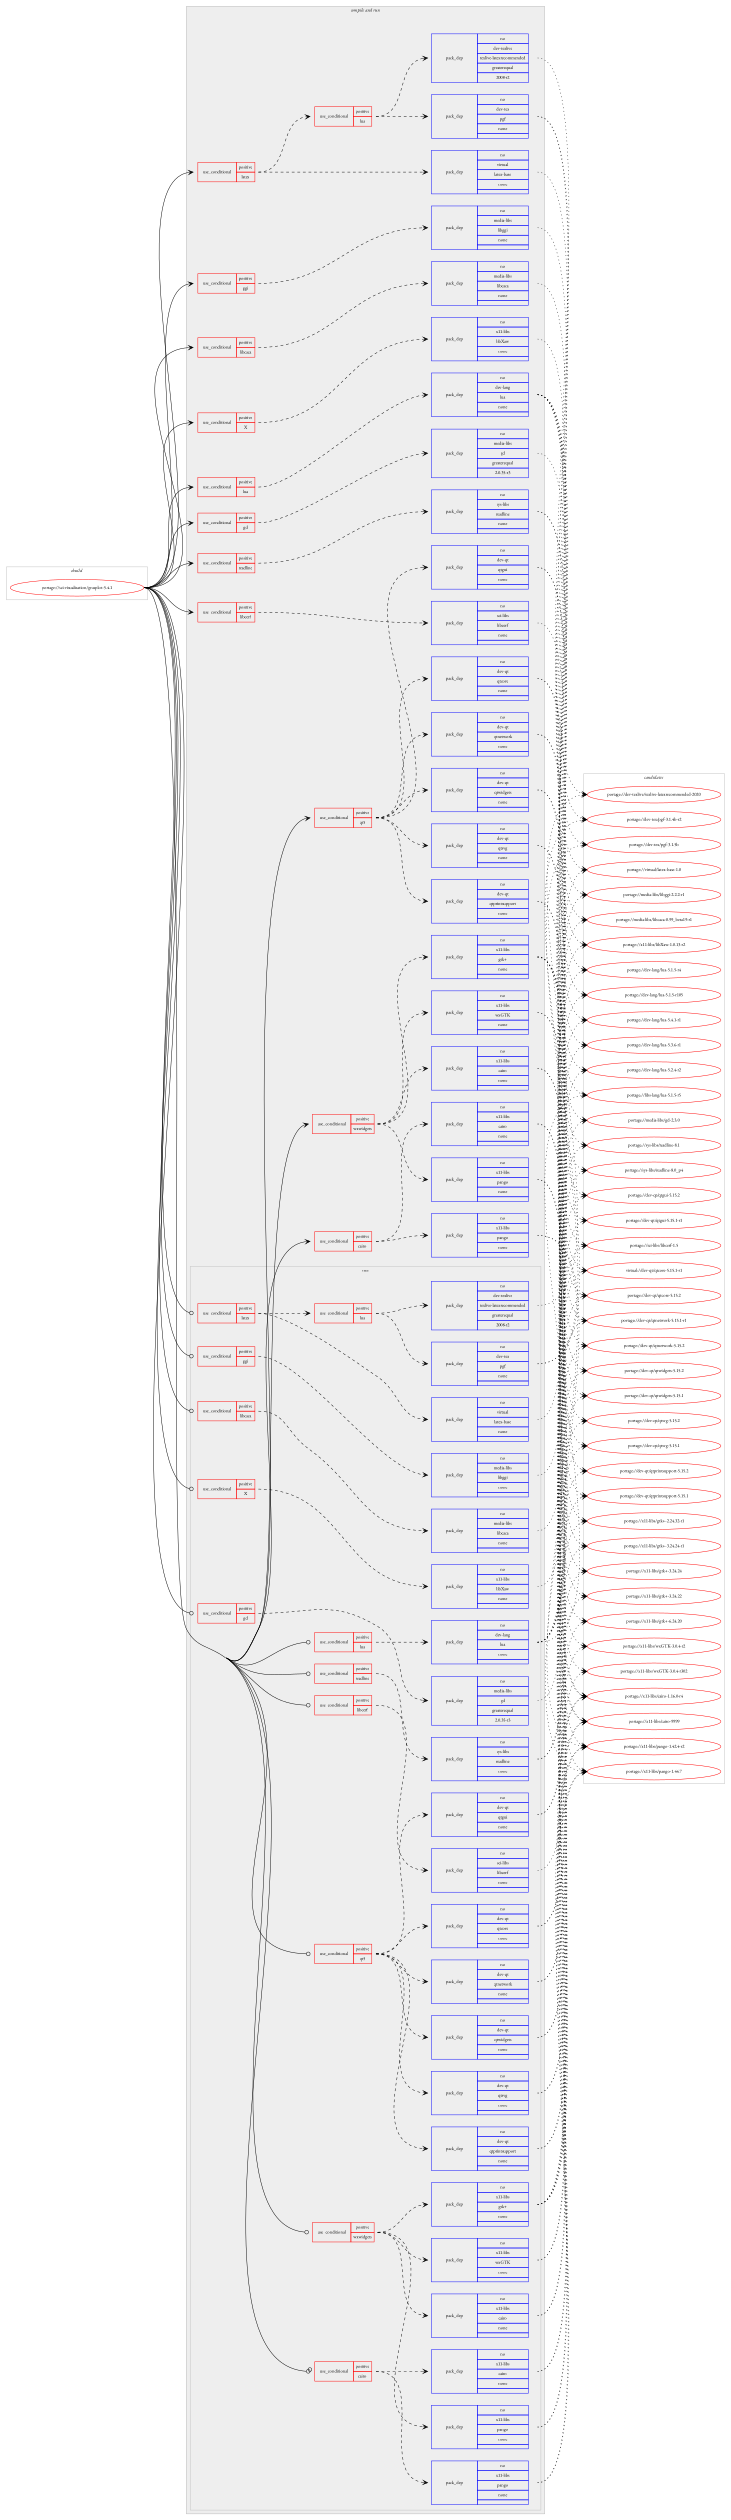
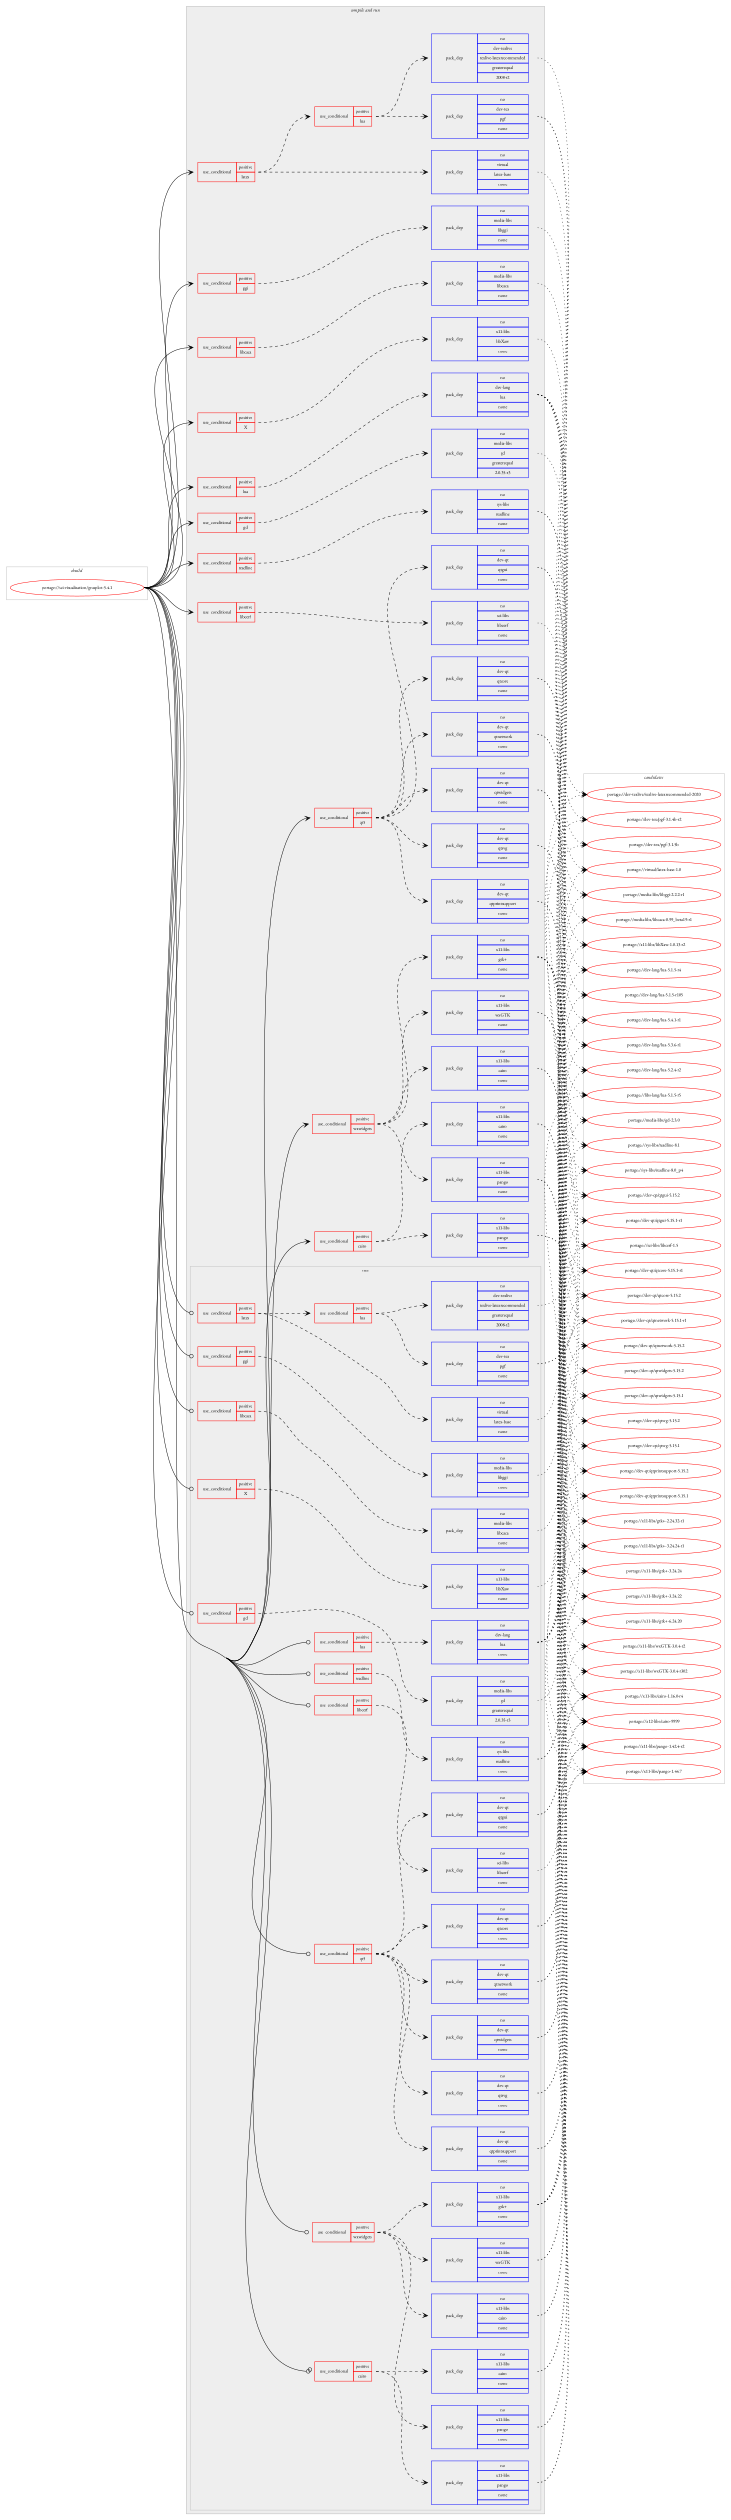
(654, 1271) -> (654, 1271)
(654, 1721) -> (654, 1721)
